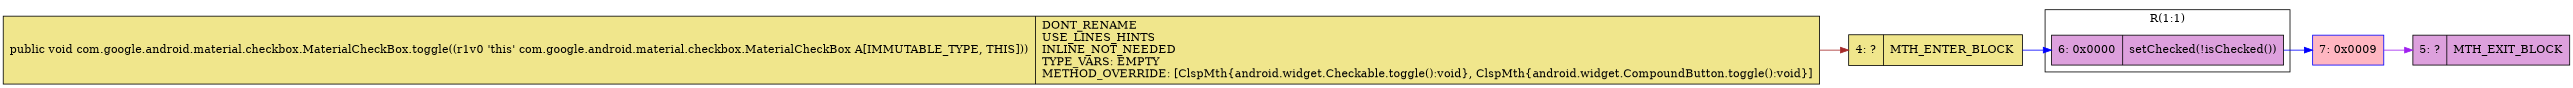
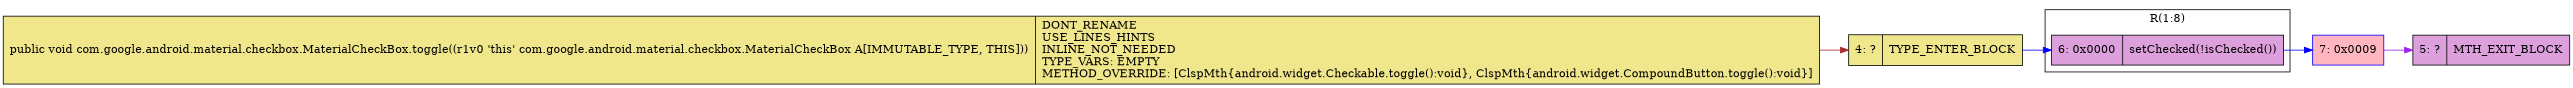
(2168, 19) -> (2168, 19)
(1952, 50) -> (1953, 50)
